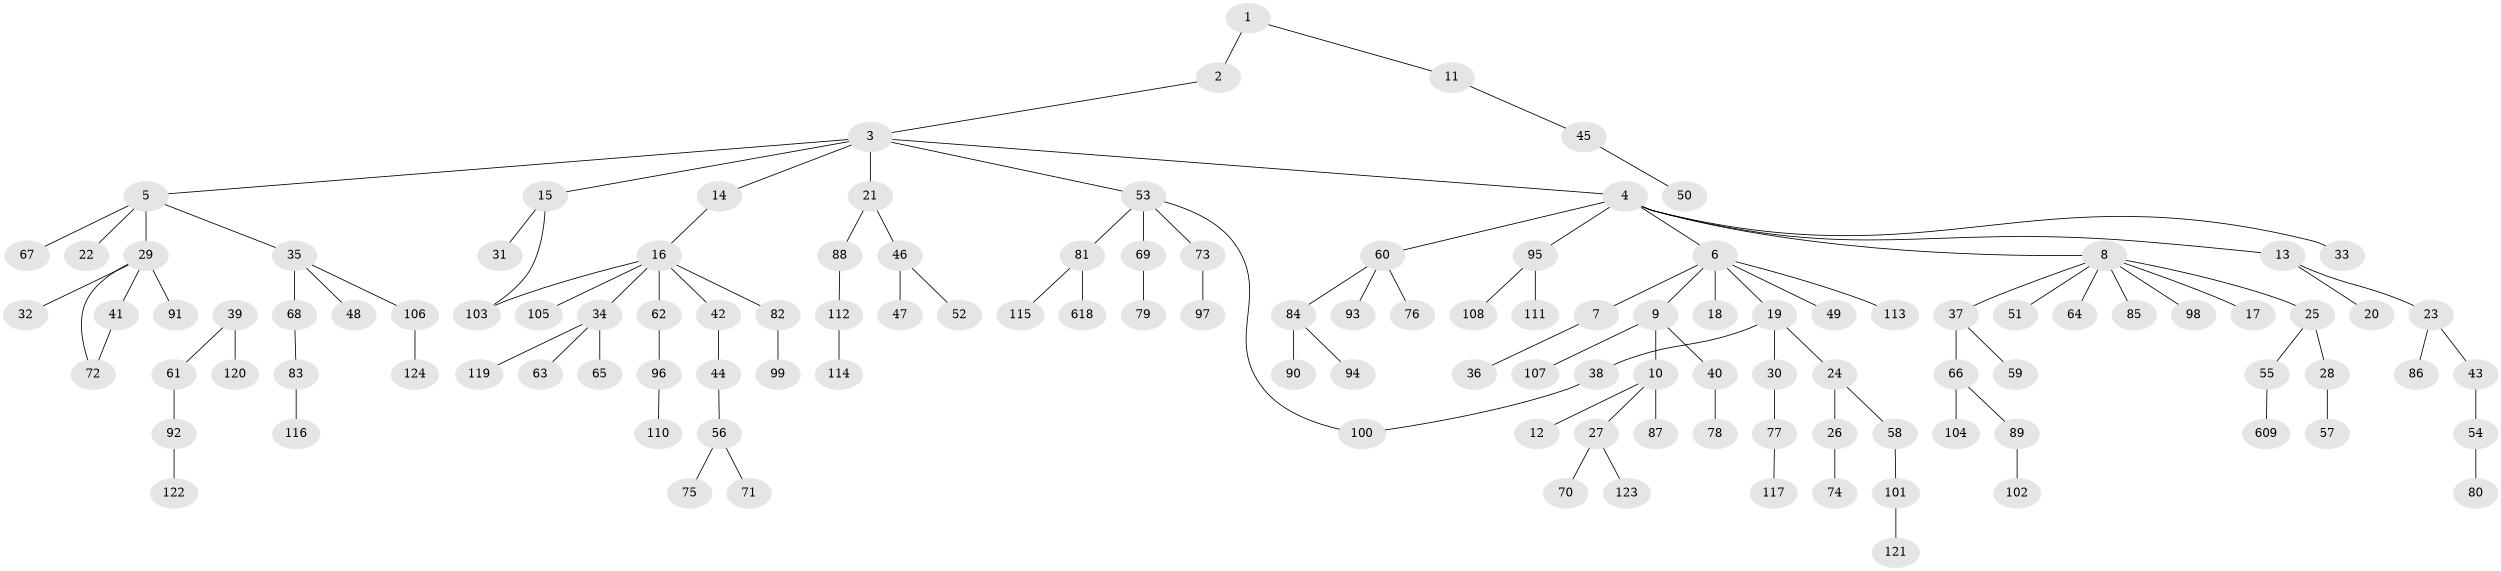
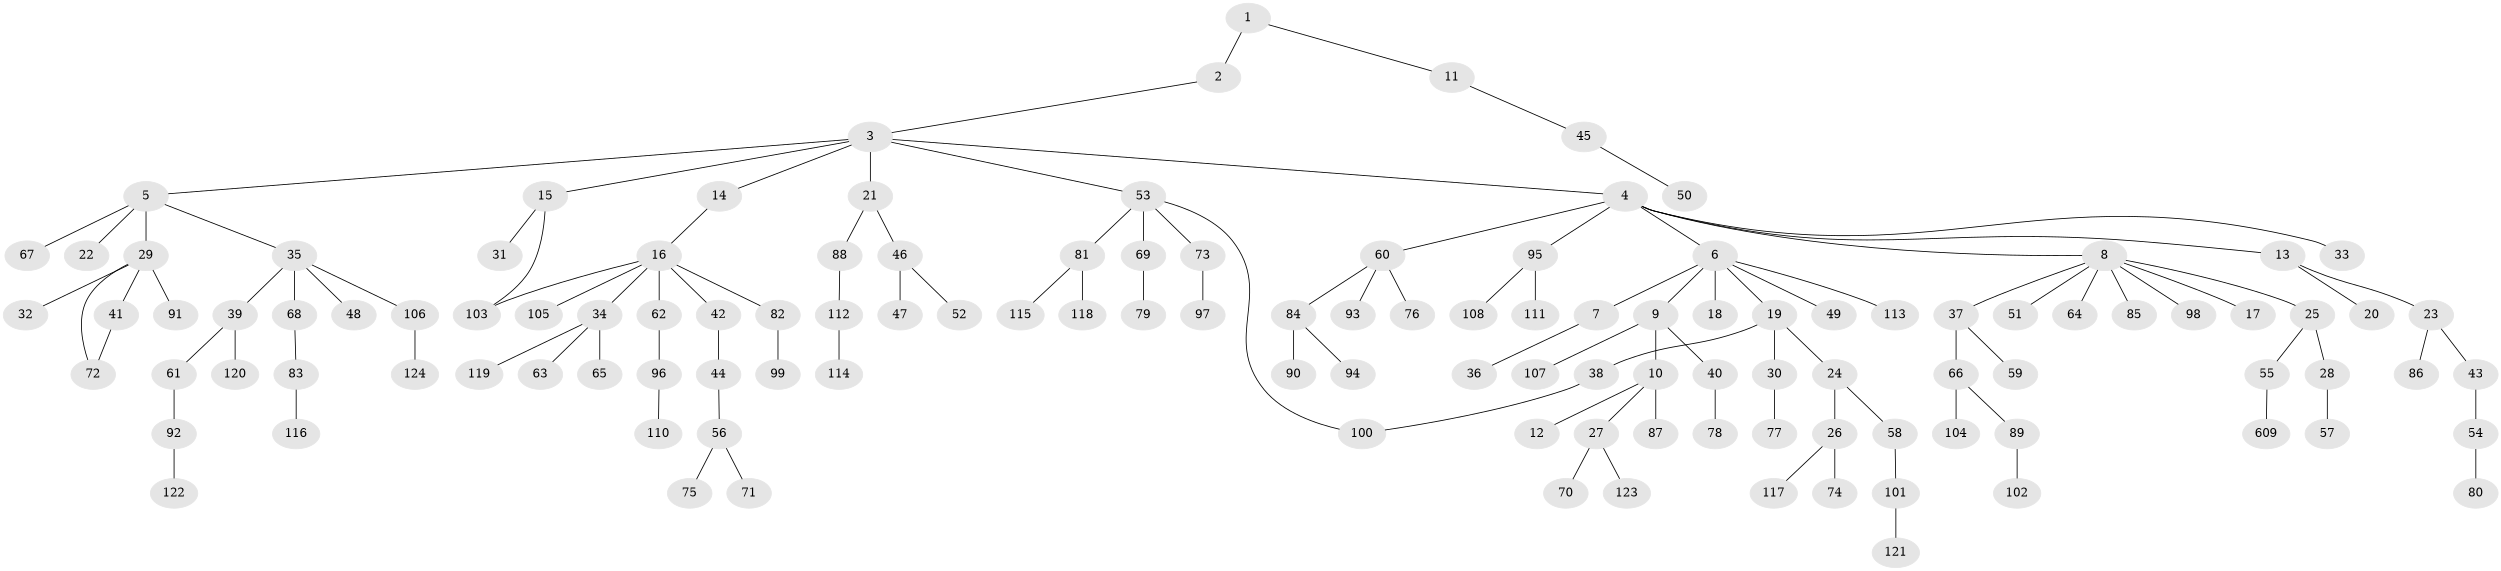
none -> (265, 285)
(1082, 315) -> (1082, 315)
(1774, 464) -> (1804, 464)
